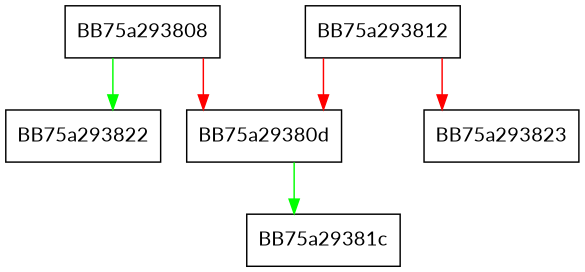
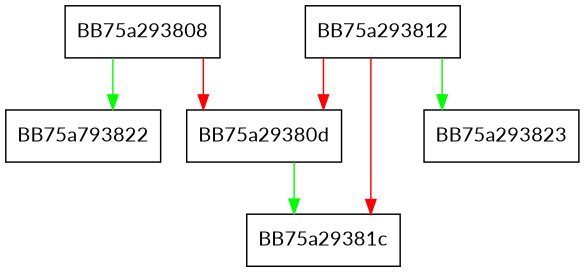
(442, 77) -> (442, 77)
none -> (371, 129)
(83, 136) -> (83, 136)
